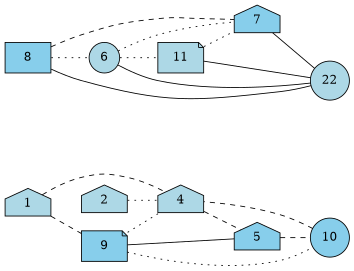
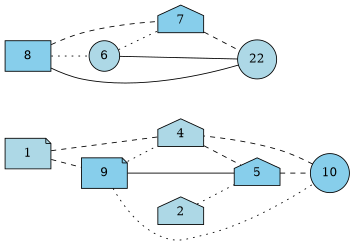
(294, 51) -> (222, 41)
(181, 58) -> none
(143, 200) -> (216, 194)
(28, 204) -> (28, 154)
